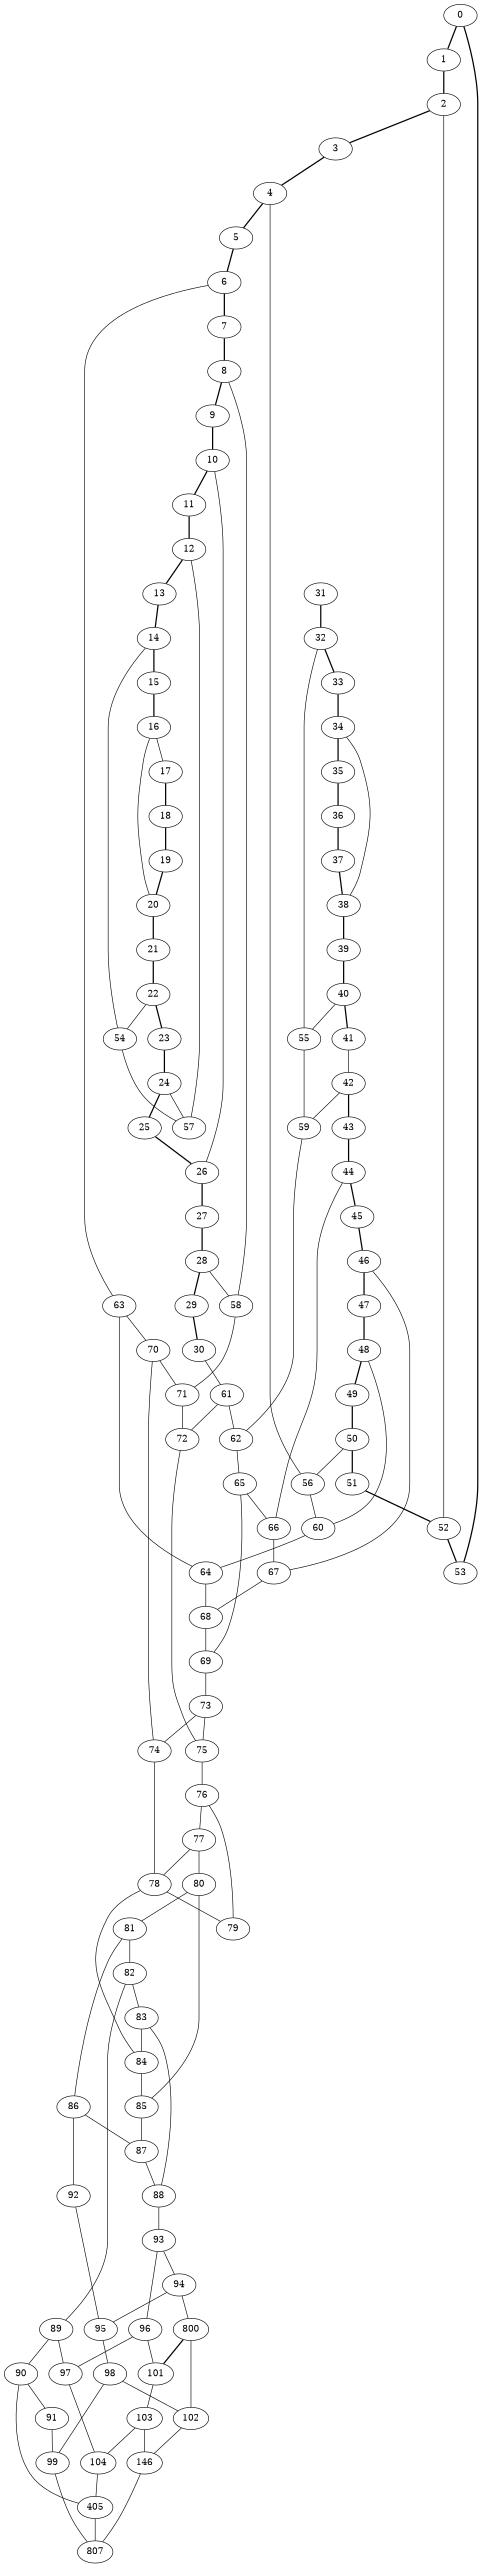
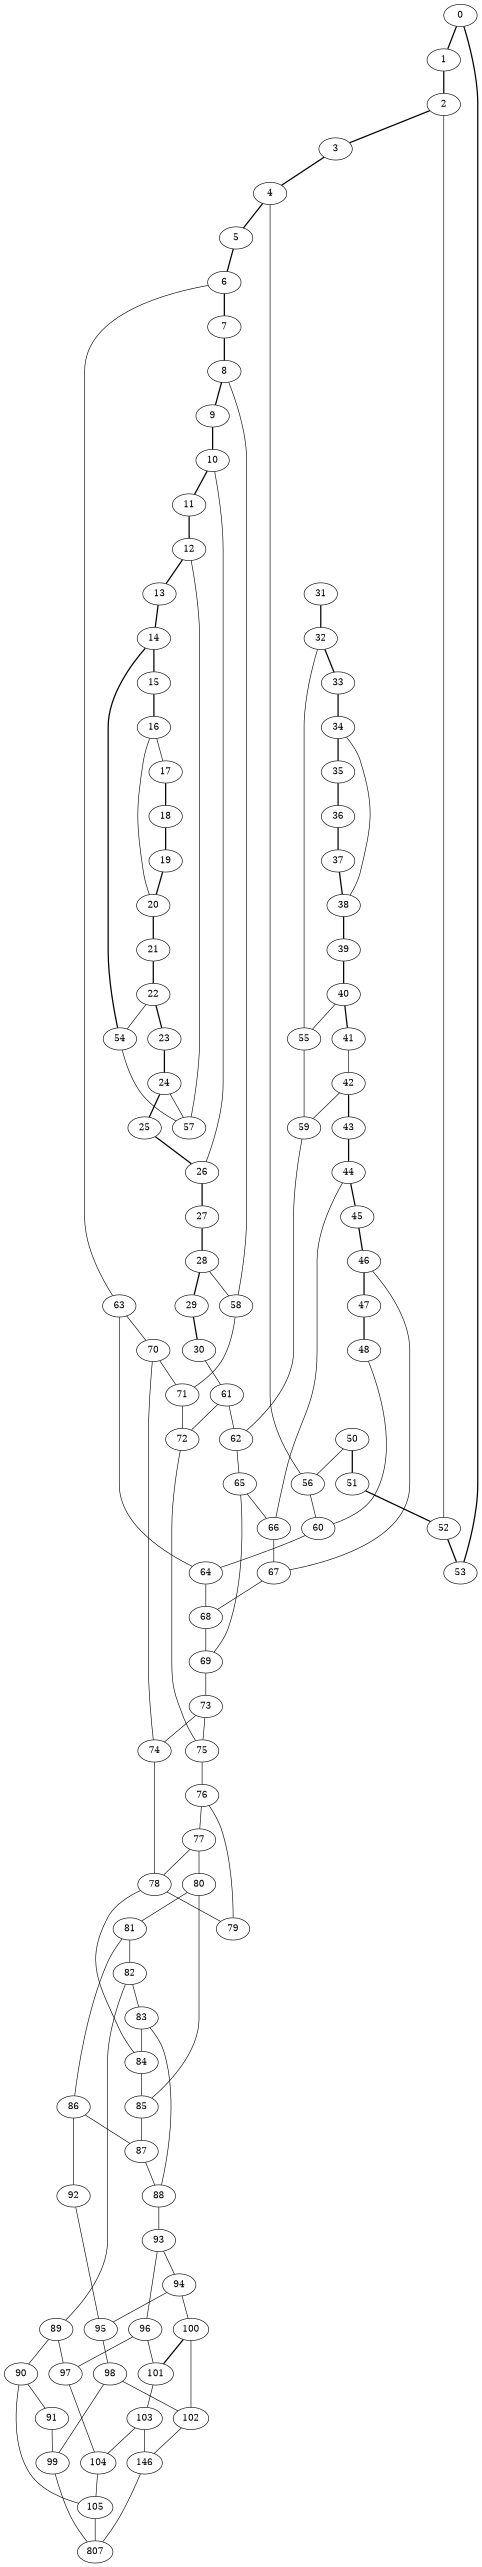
(108, 833) -> (108, 833)
(352, 1395) -> none
(191, 2329) -> (191, 2329)
(95, 2507) -> (95, 2507)
